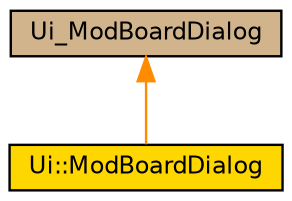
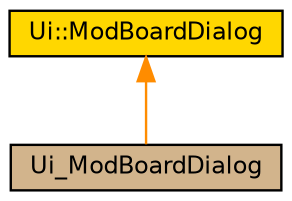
(146, 113) -> (146, 113)
